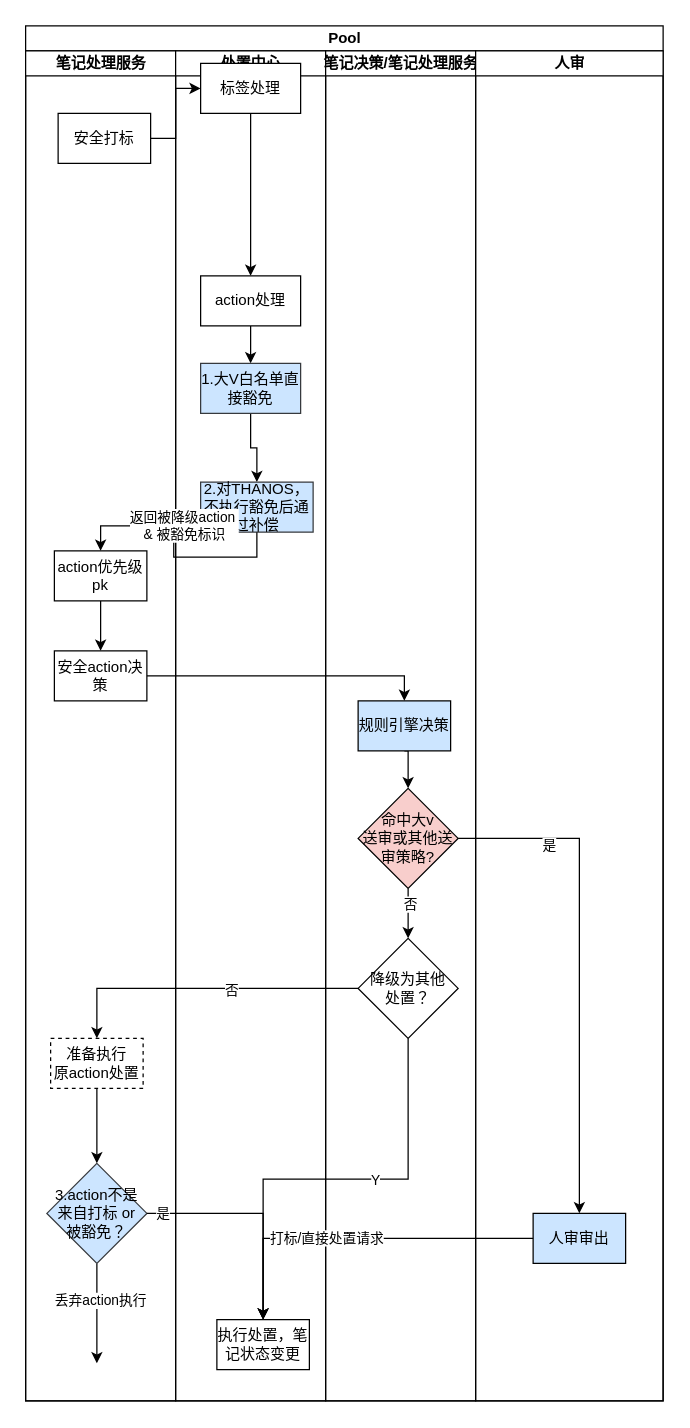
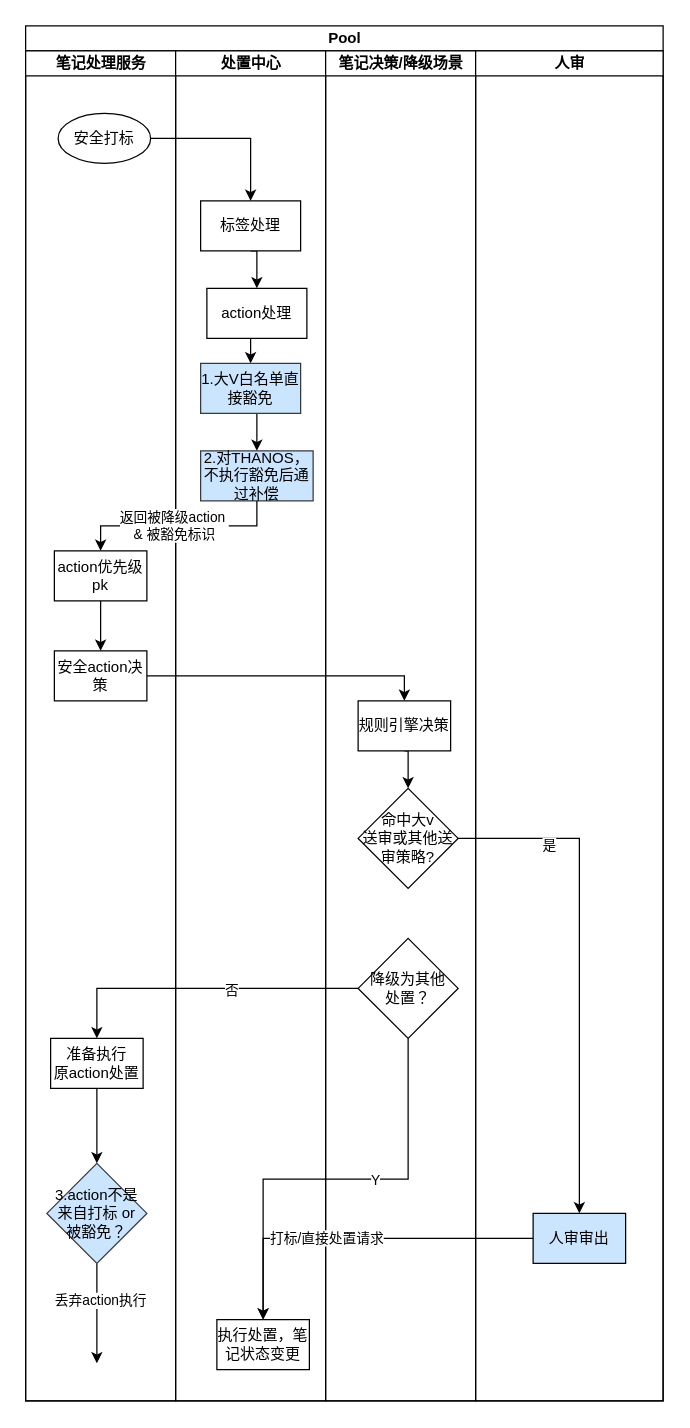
(401, 63) -> (401, 63)
(251, 88) -> (251, 226)
(104, 138) -> (104, 138)
(251, 301) -> (257, 313)
(257, 507) -> (257, 476)
(404, 726) -> (404, 726)
(408, 838) -> (408, 838)
(408, 909) -> none
(97, 1063) -> (97, 1063)
(204, 1213) -> none
